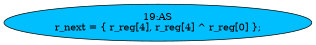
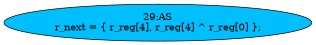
(158, 23) -> (158, 23)
